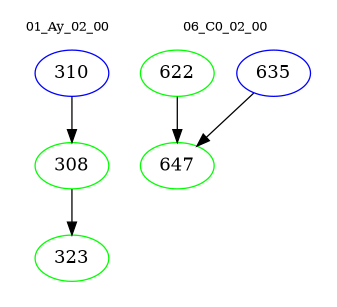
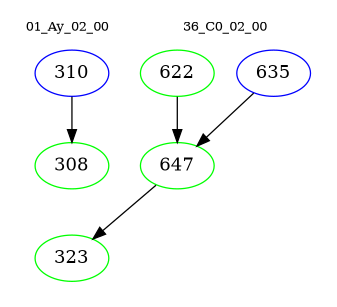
(225, 28) -> (225, 28)
(72, 206) -> (129, 208)
